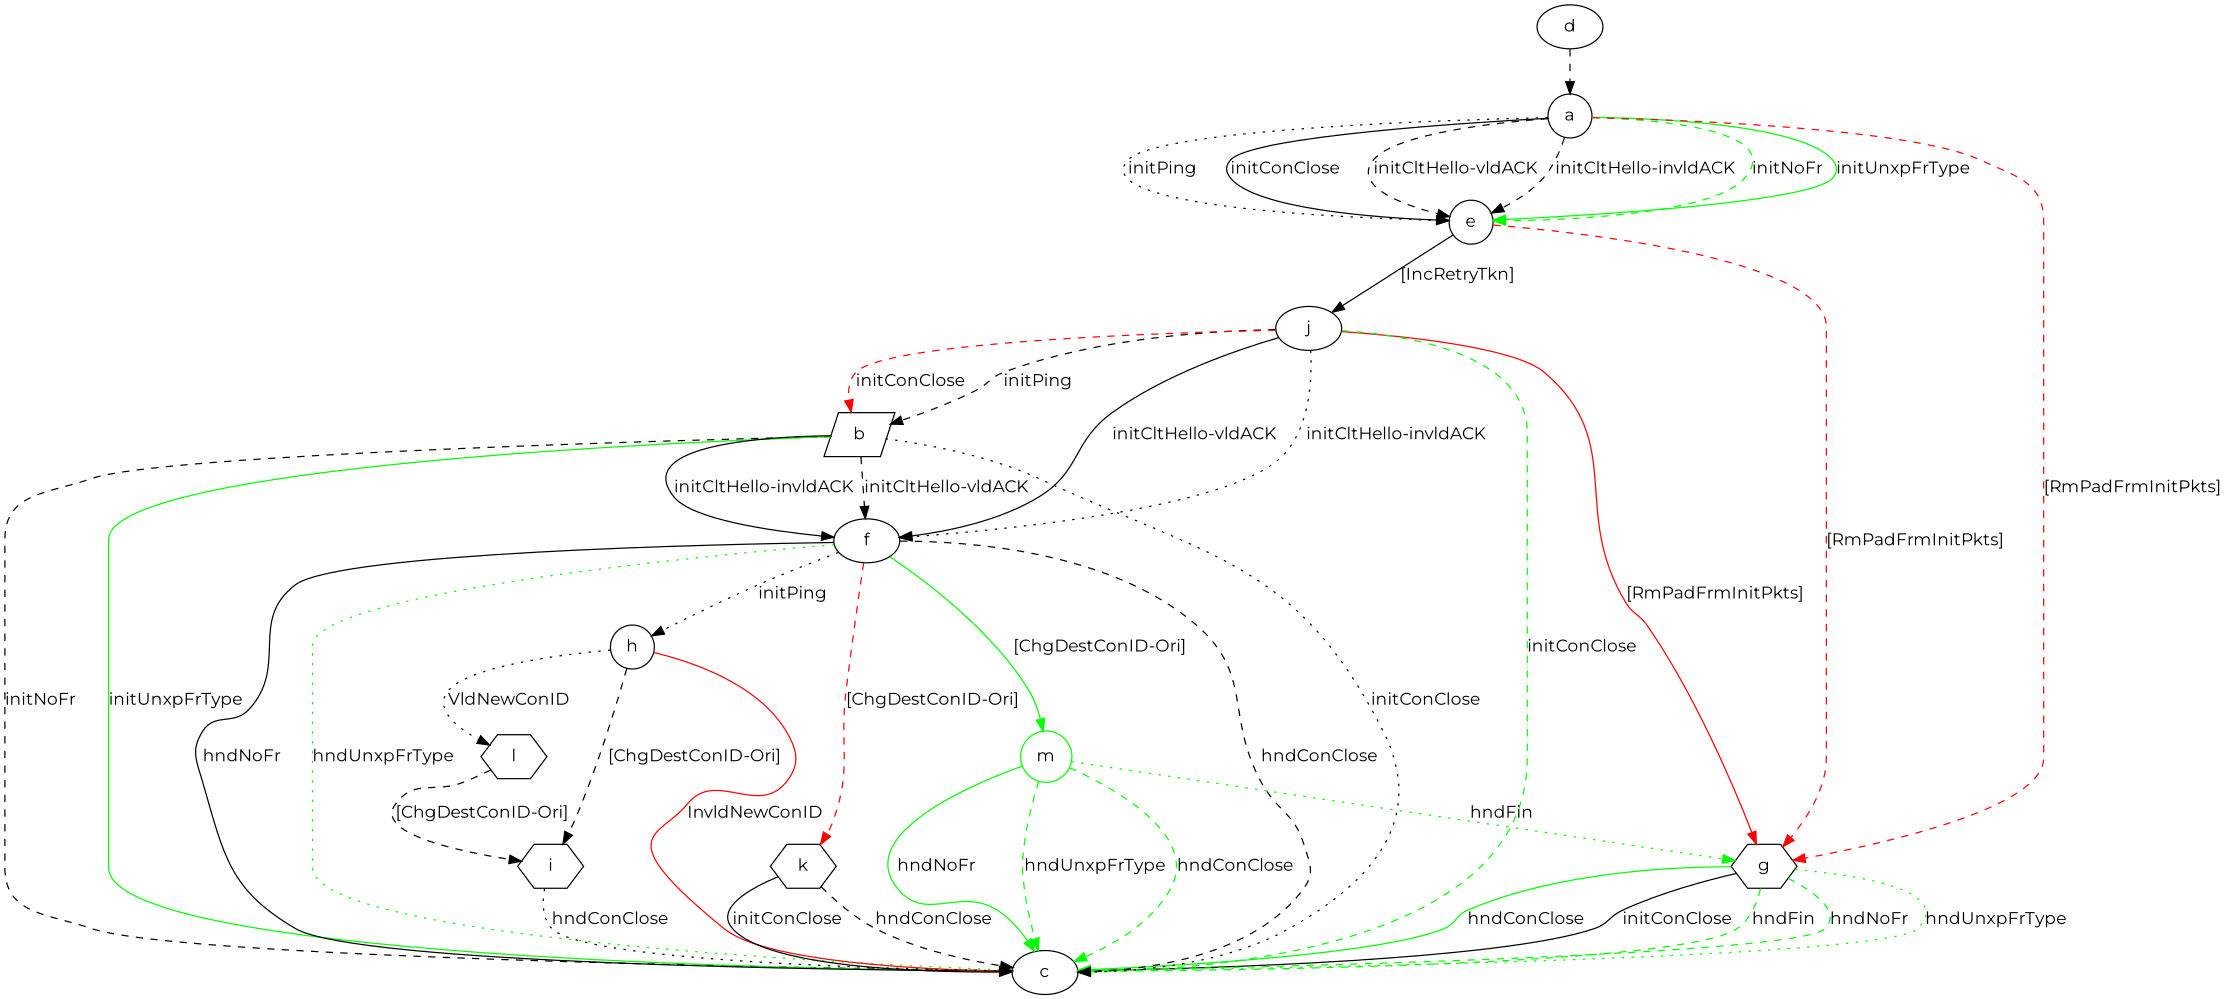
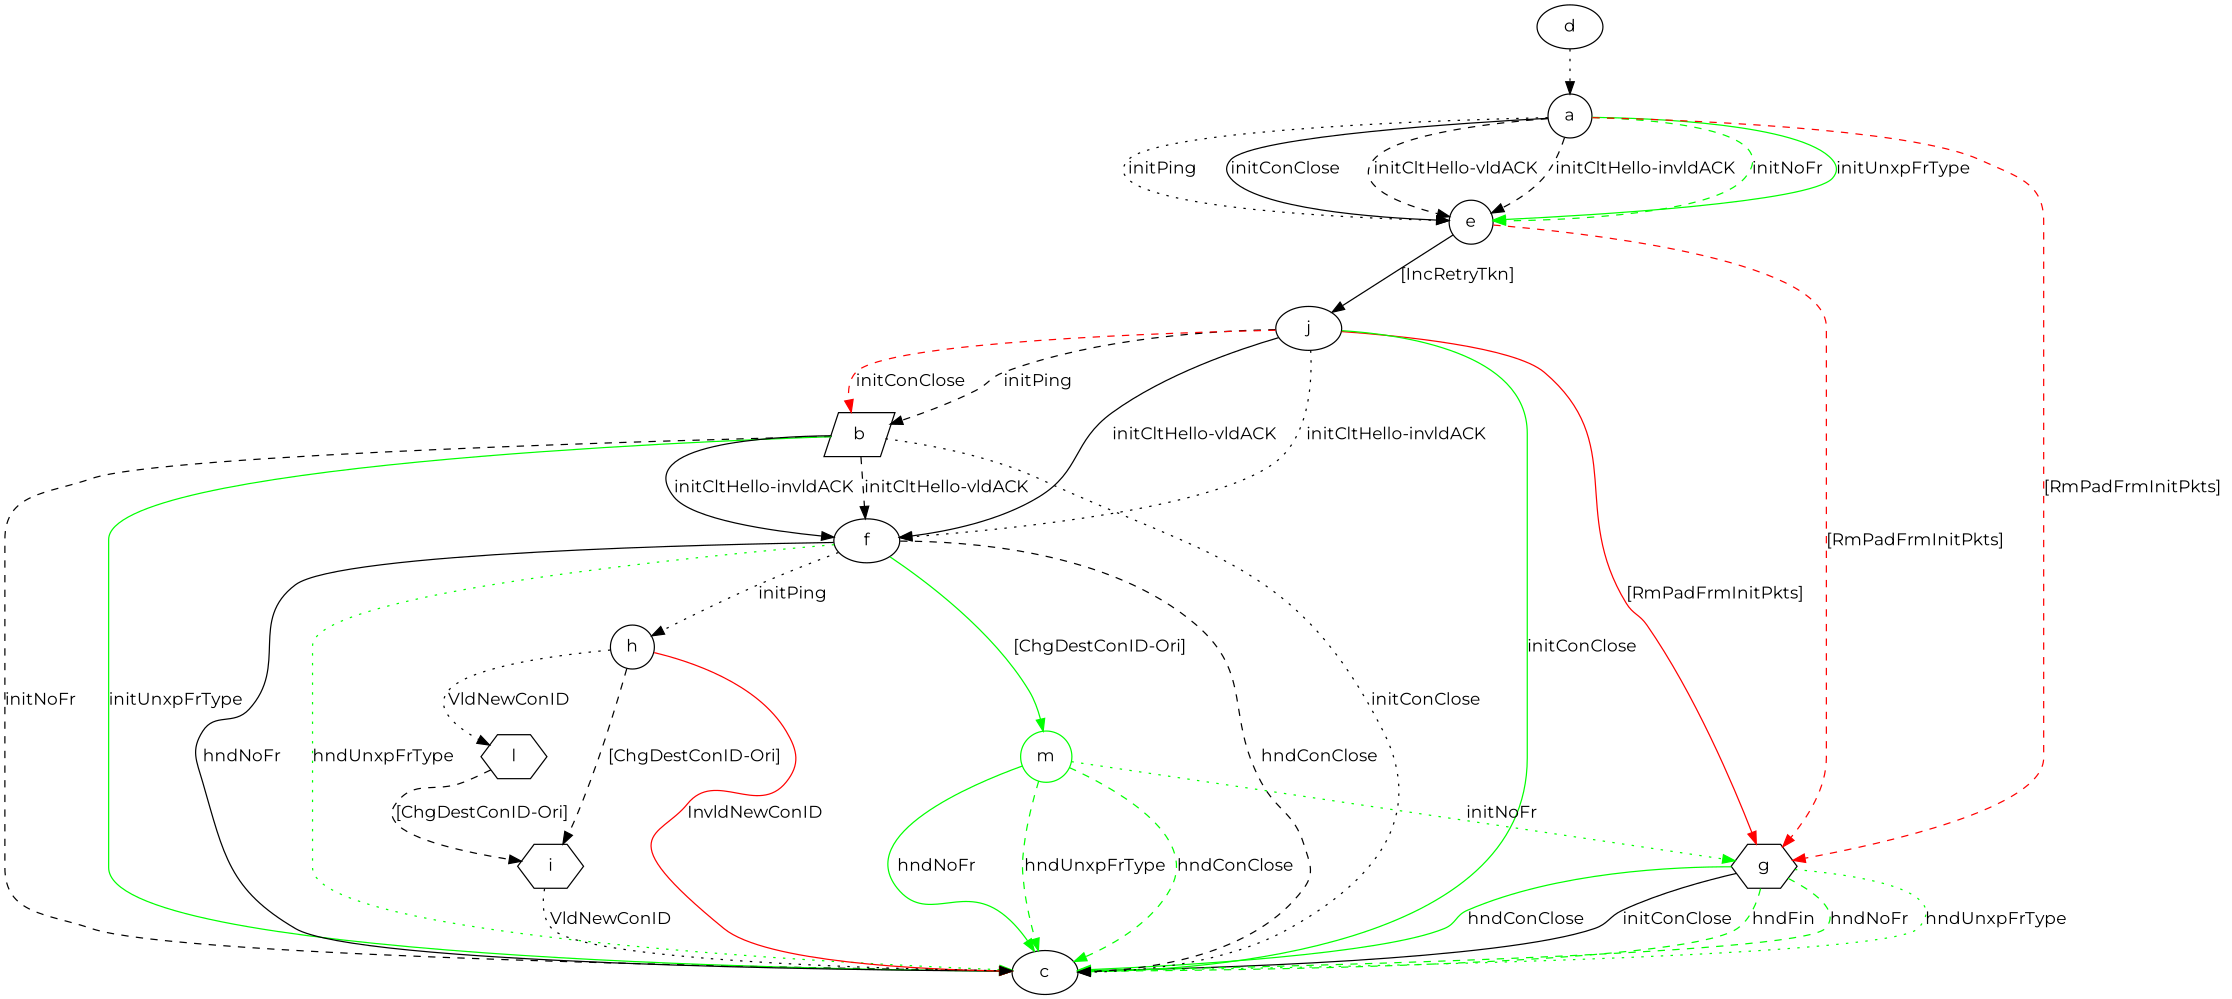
(1570, 65) -> (1570, 65)
(1527, 746) -> (1527, 746)
(1504, 813) -> (1504, 813)
(803, 866) -> none
(613, 919) -> (613, 919)
